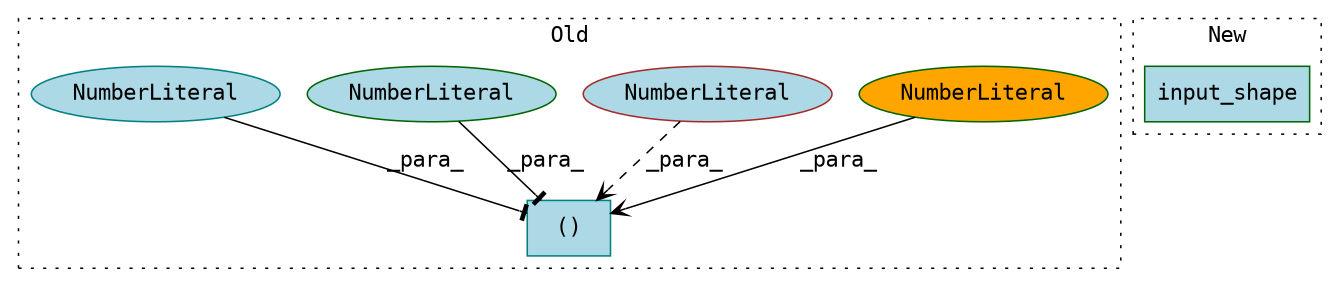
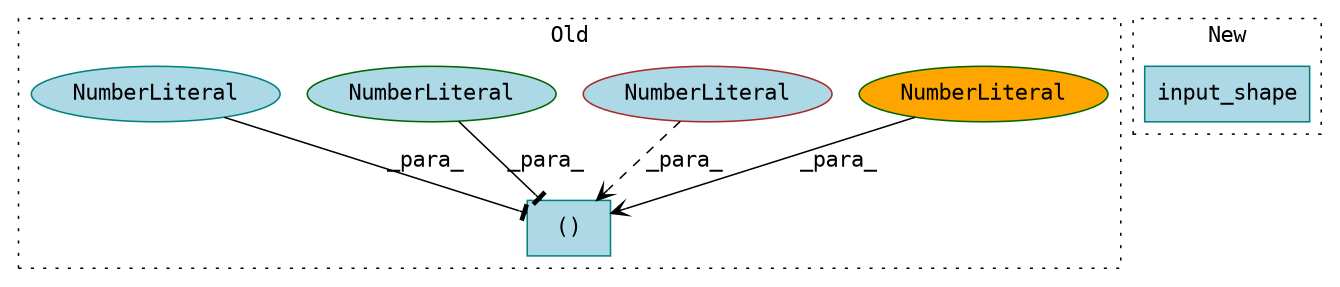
(1227, 94) -> (1227, 94)
